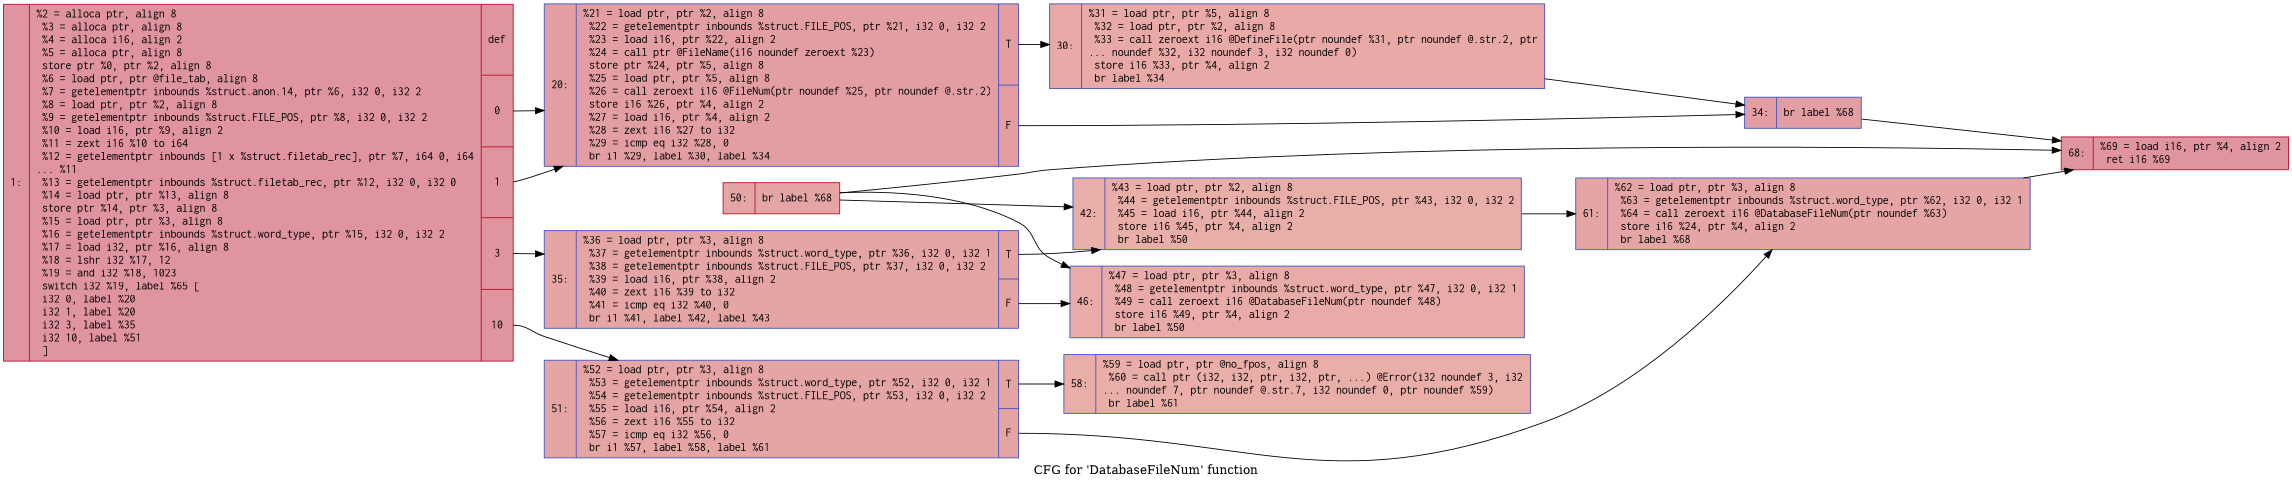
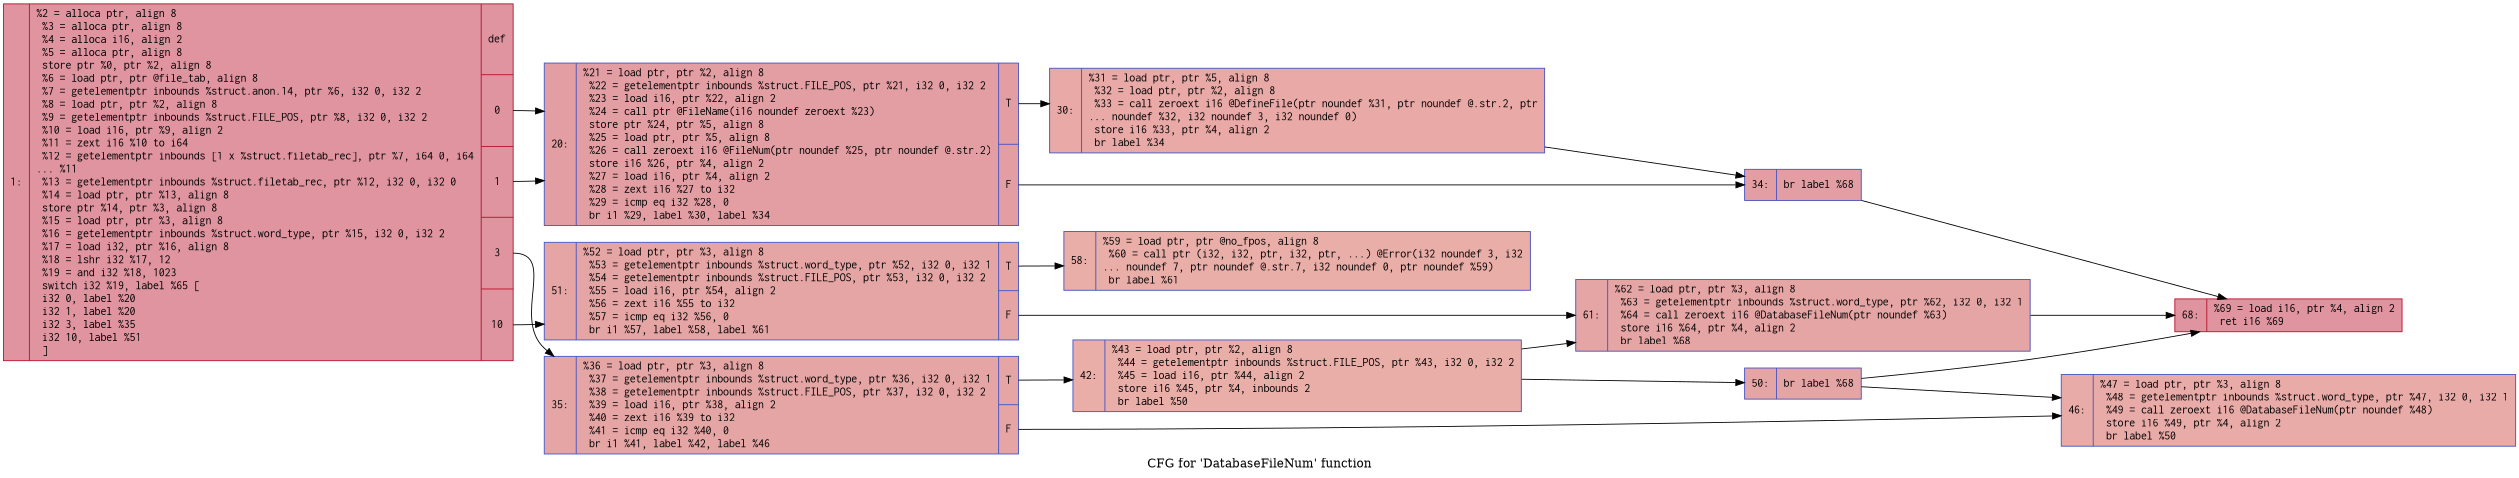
(781, 198) -> (1803, 384)
(935, 203) -> (1629, 381)
(1203, 226) -> (1211, 388)
(1705, 226) -> (1705, 328)
(677, 318) -> (677, 444)
